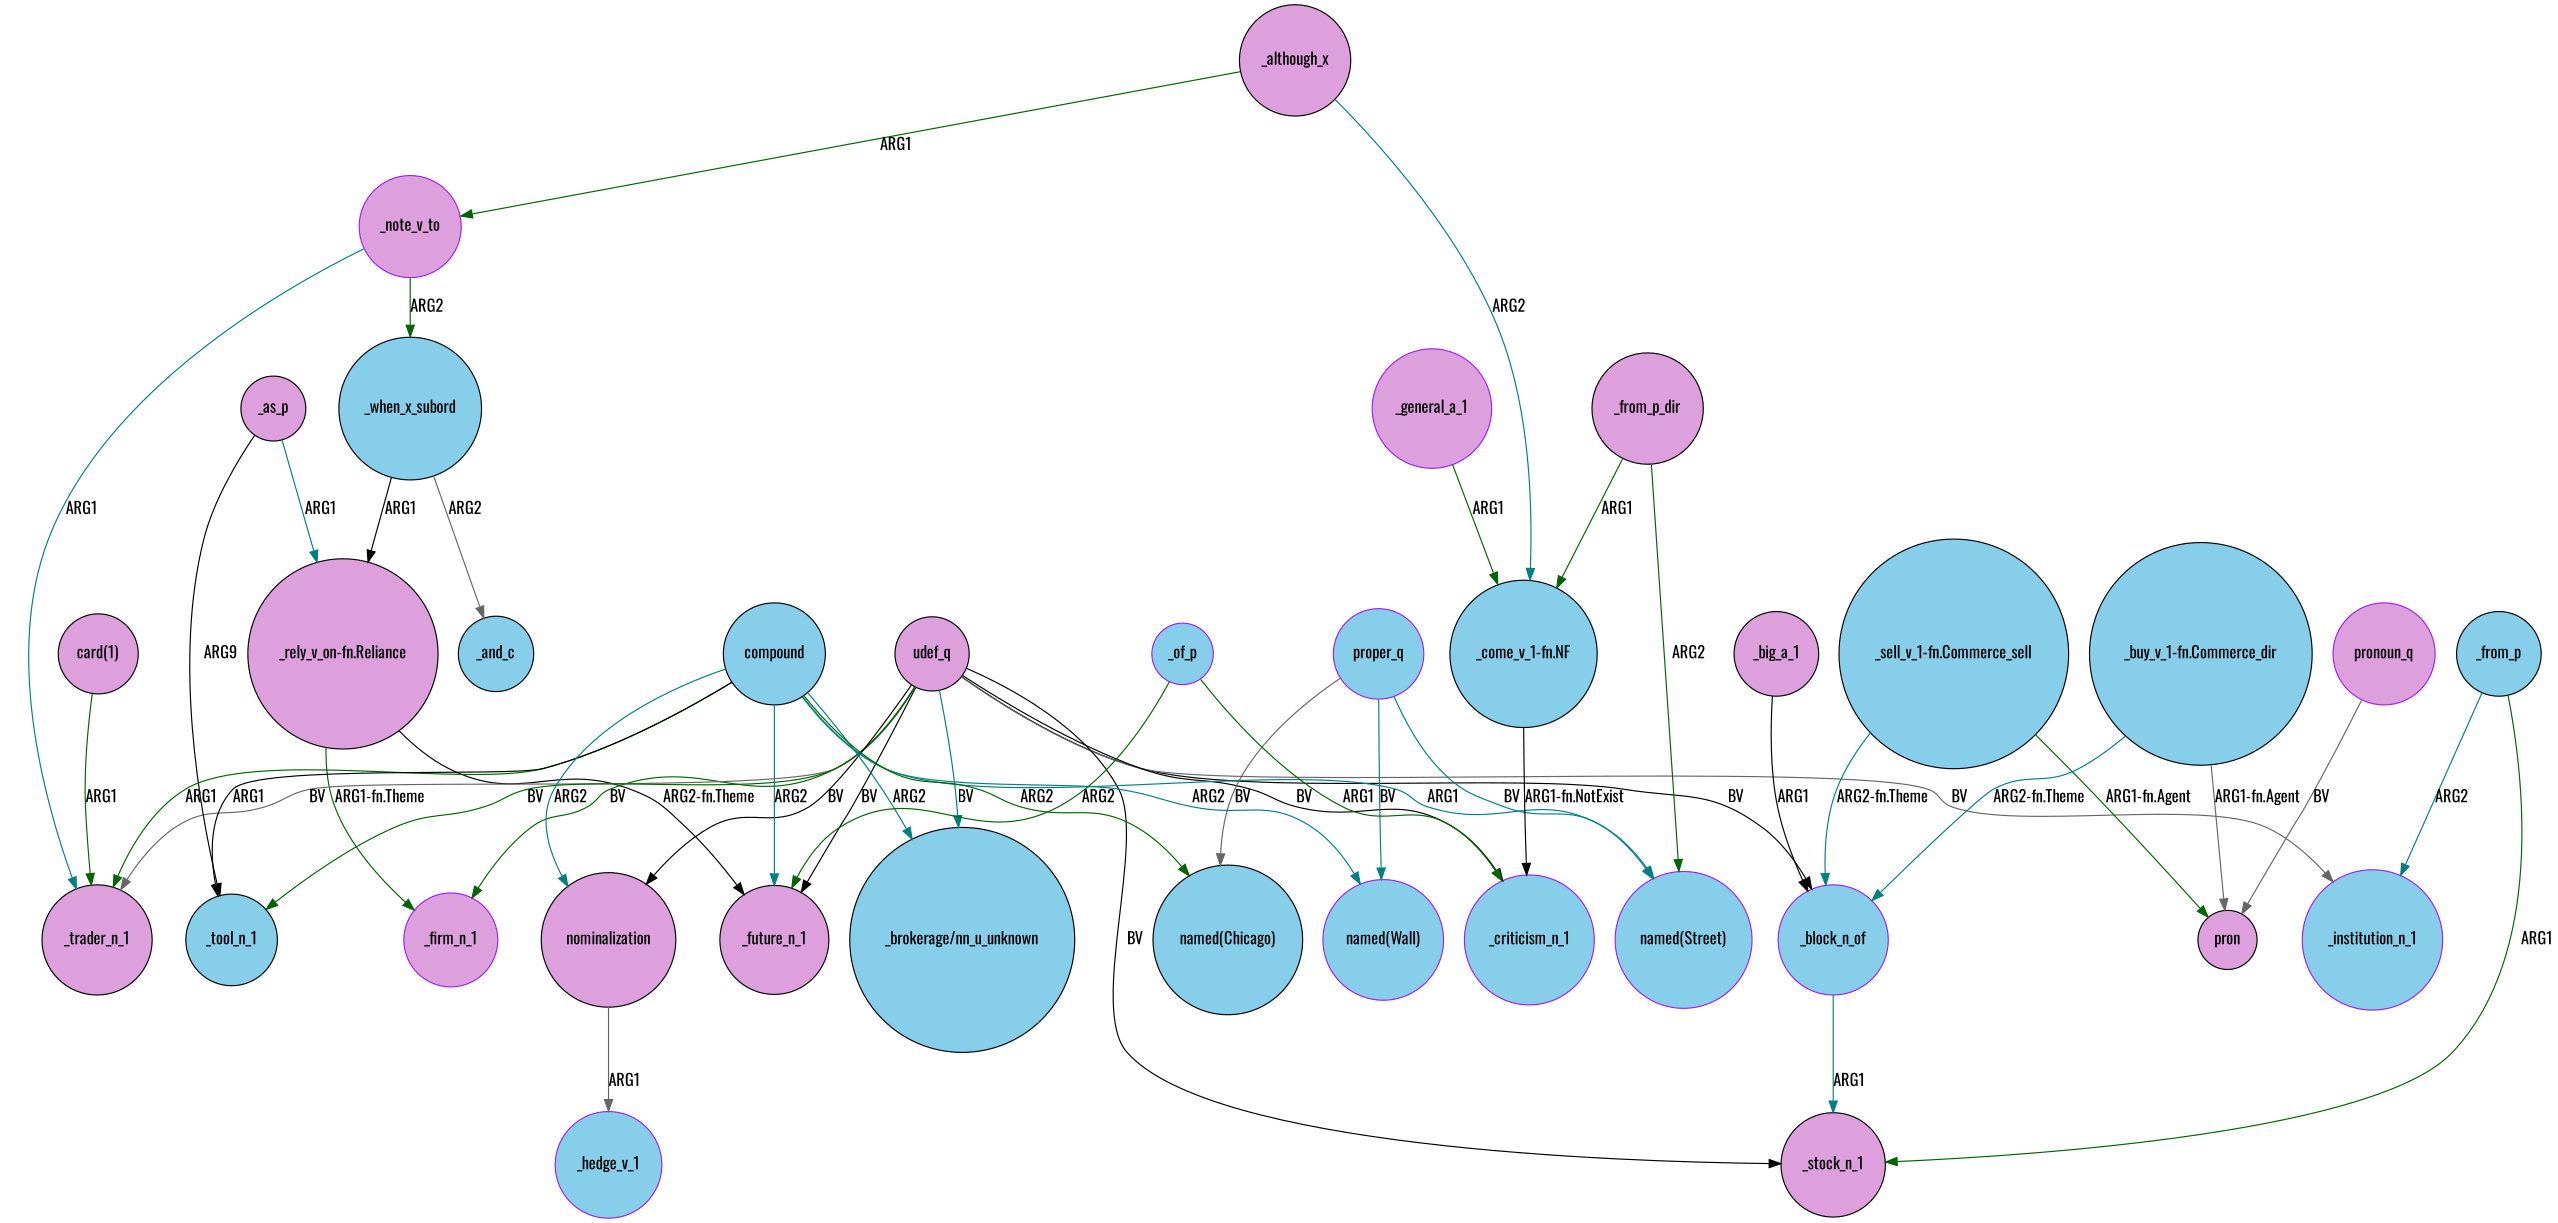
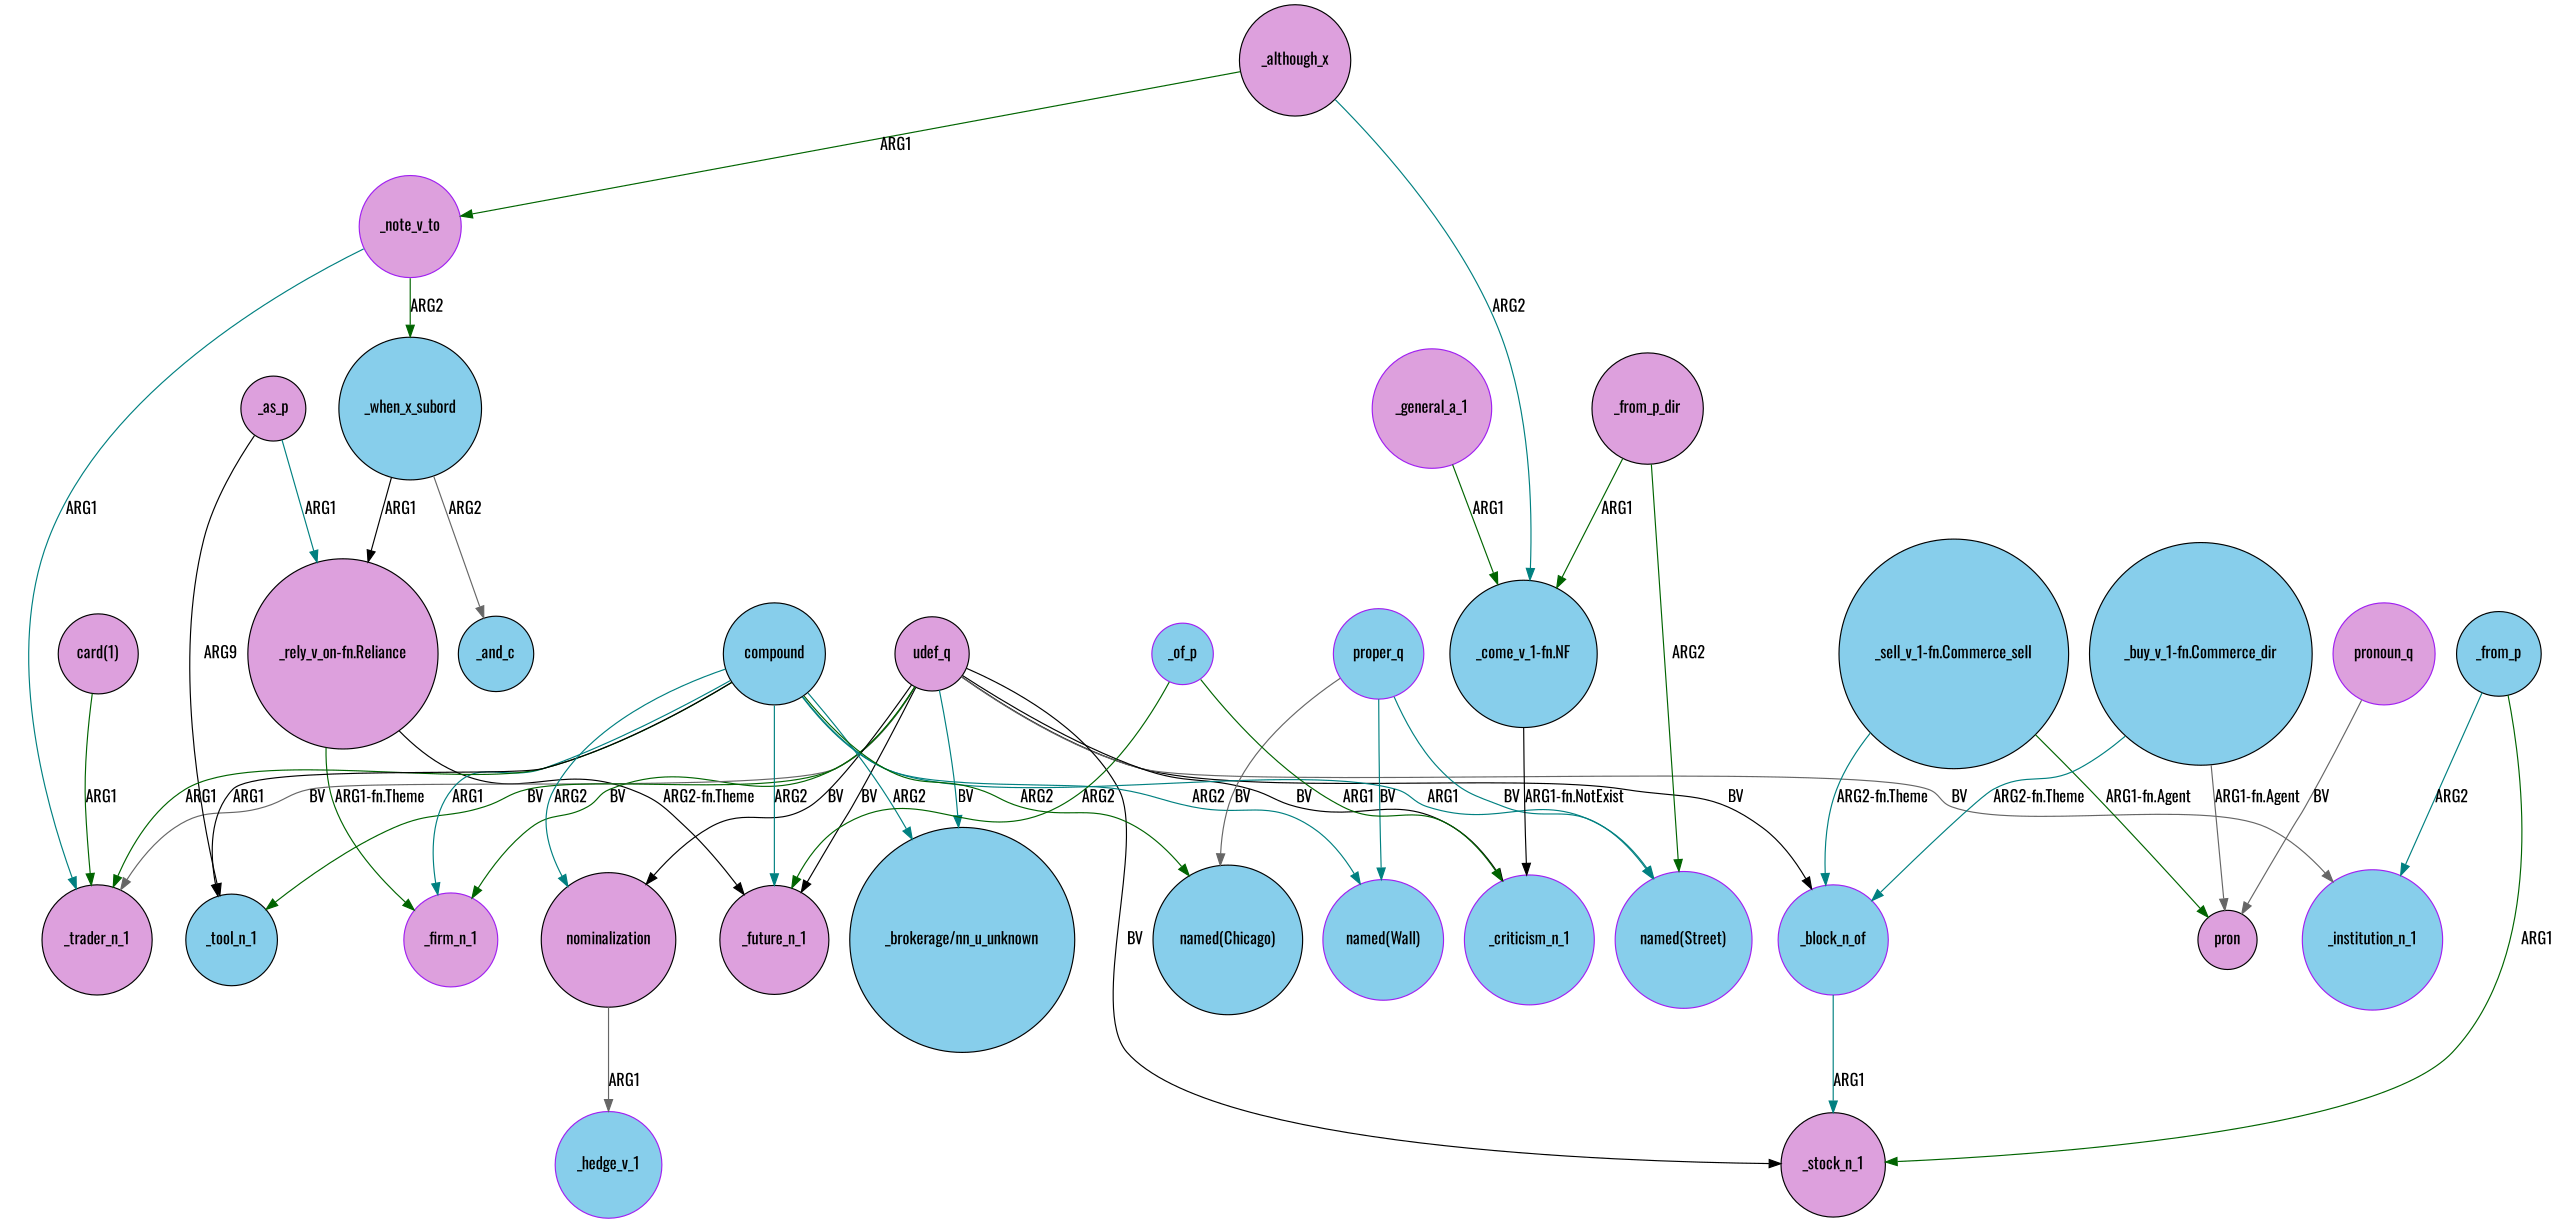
(1776, 654) -> none
none -> (549, 767)
